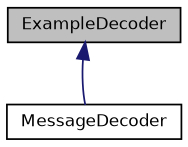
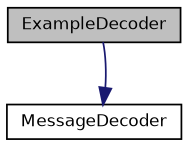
(83, 82) -> (106, 65)
